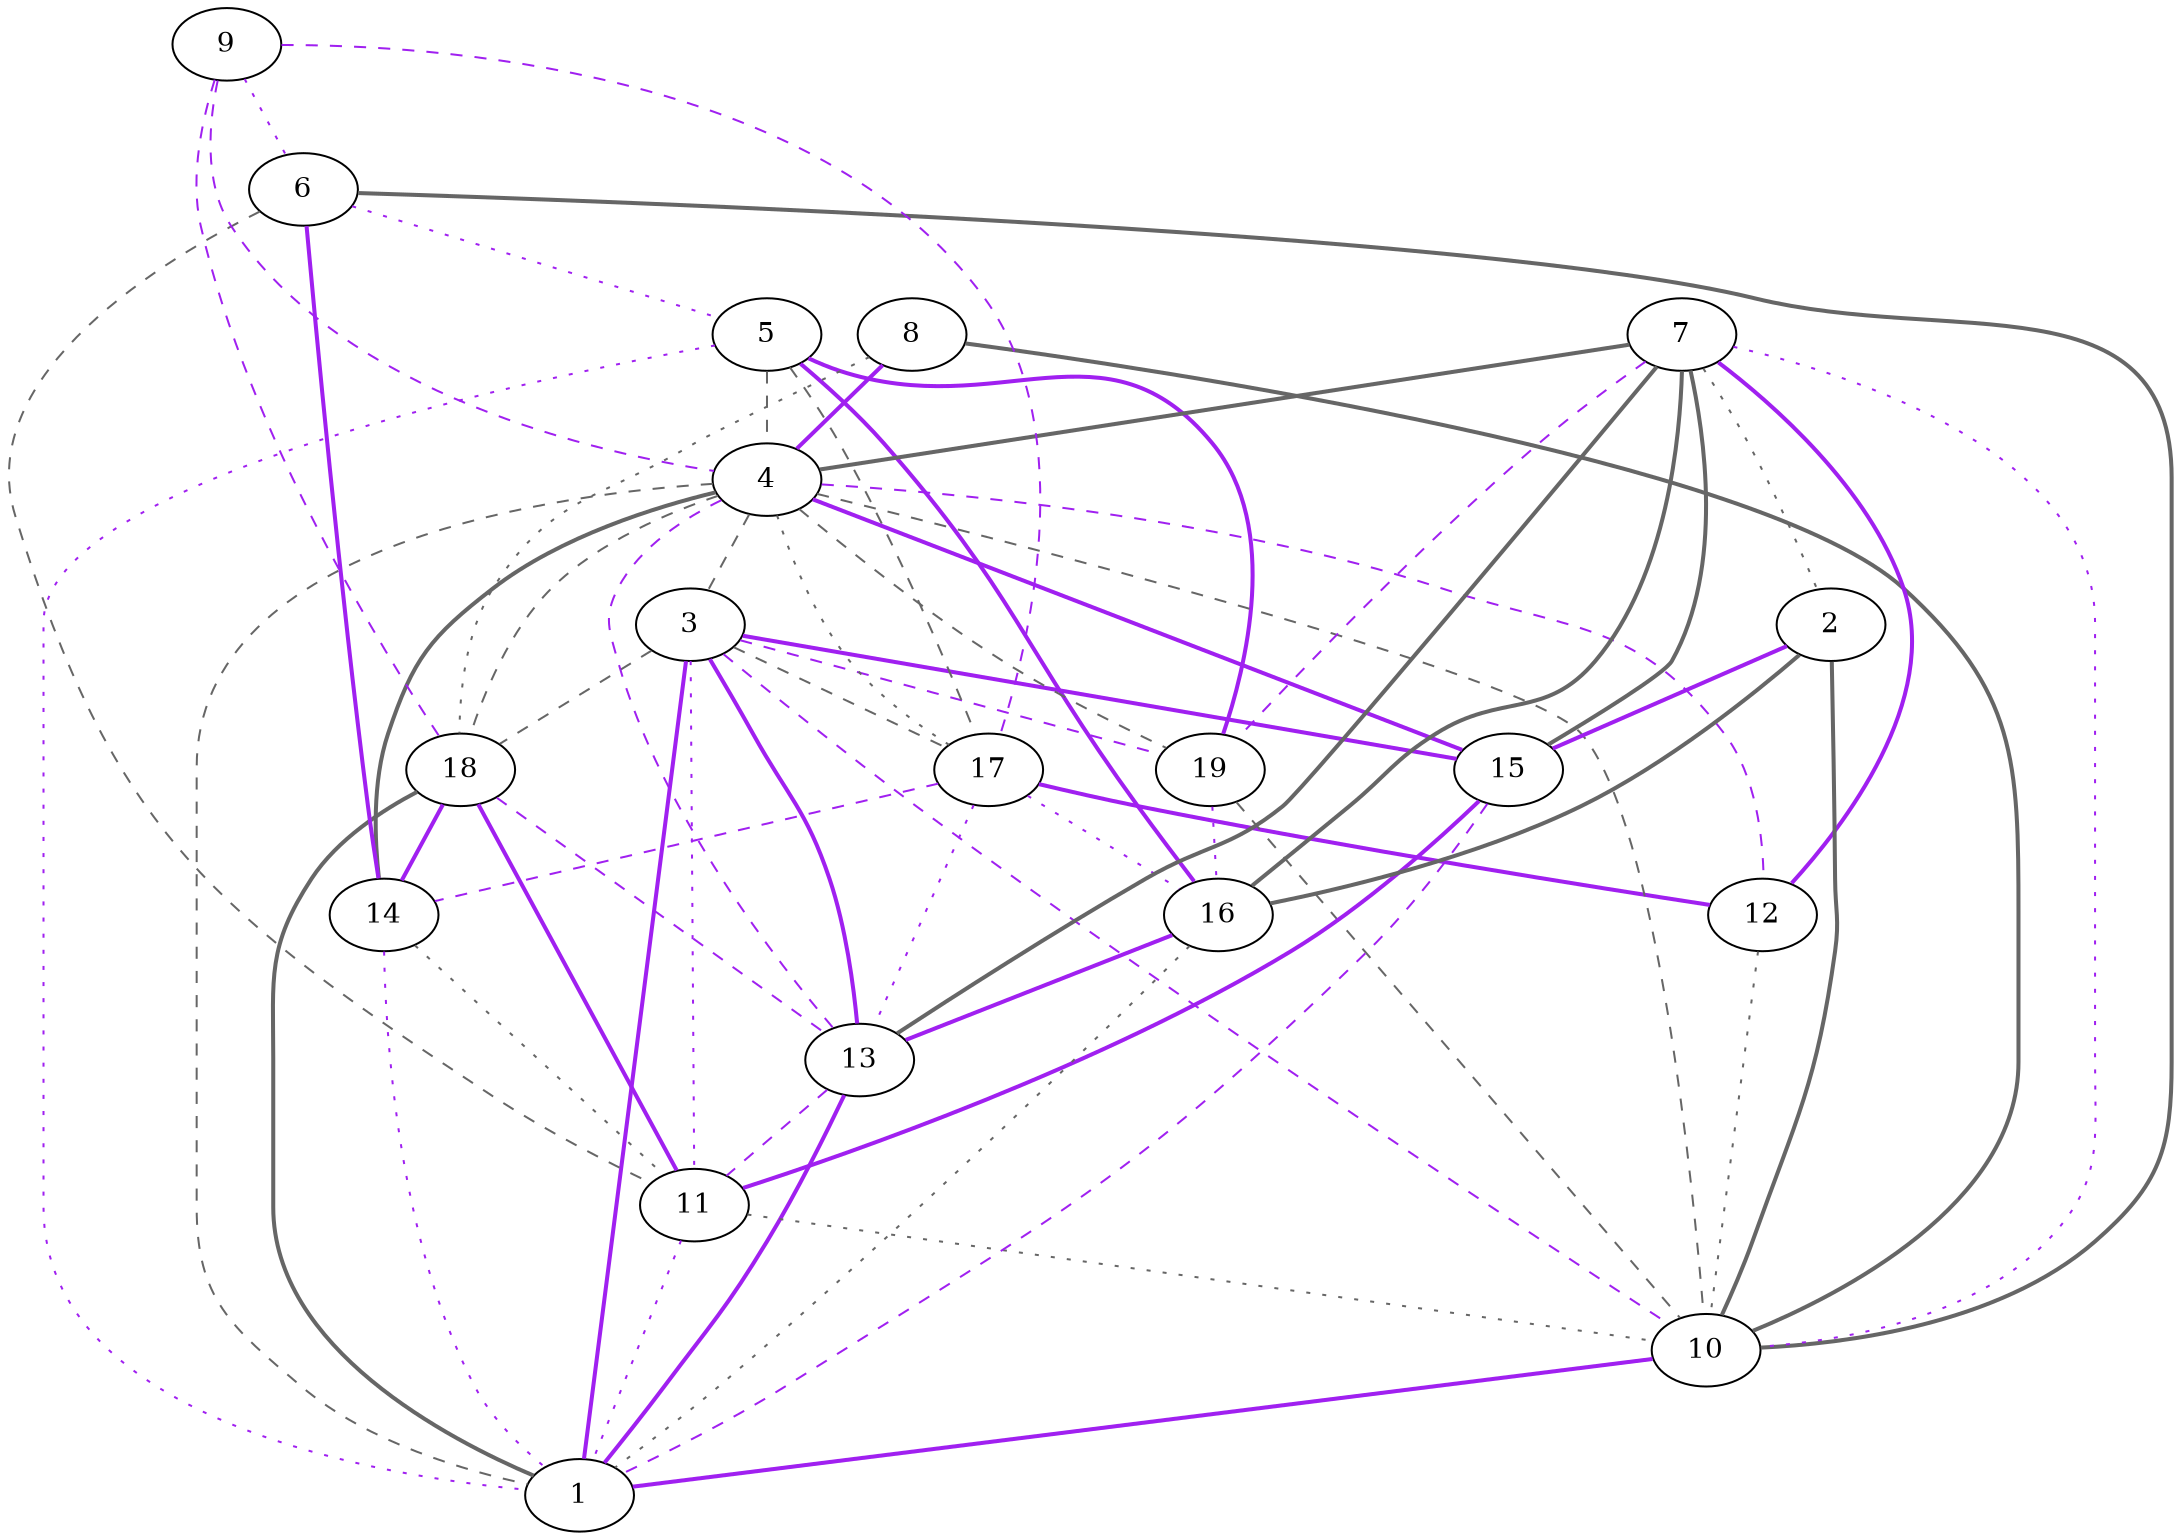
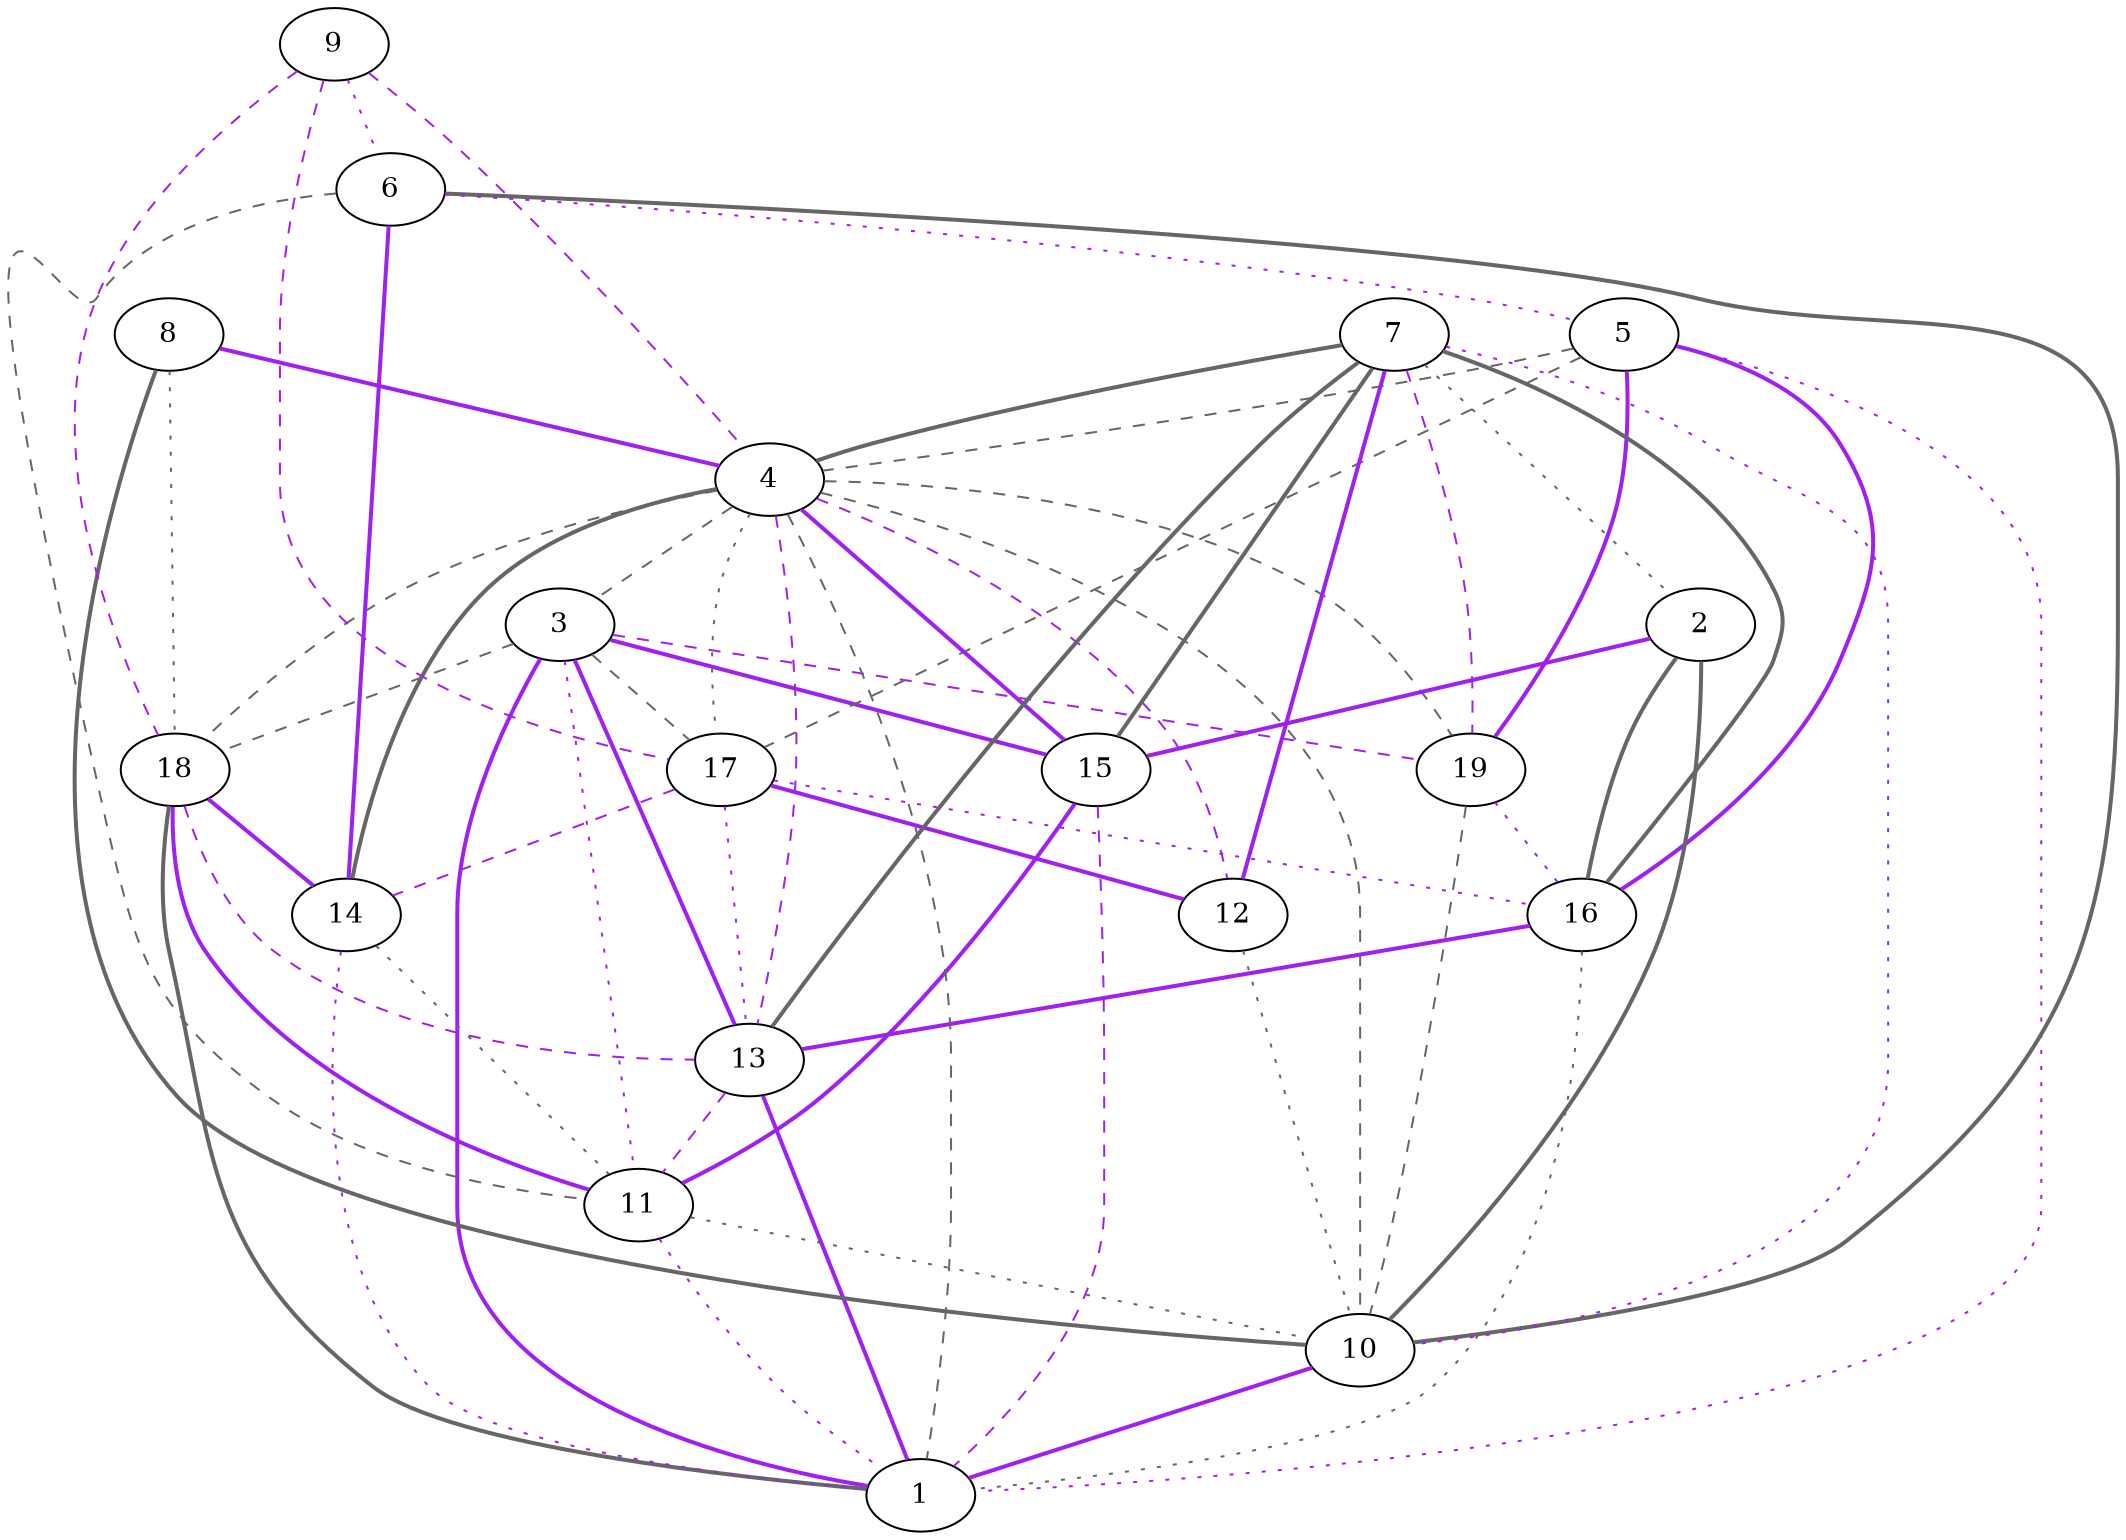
(1212, 1017) -> none
